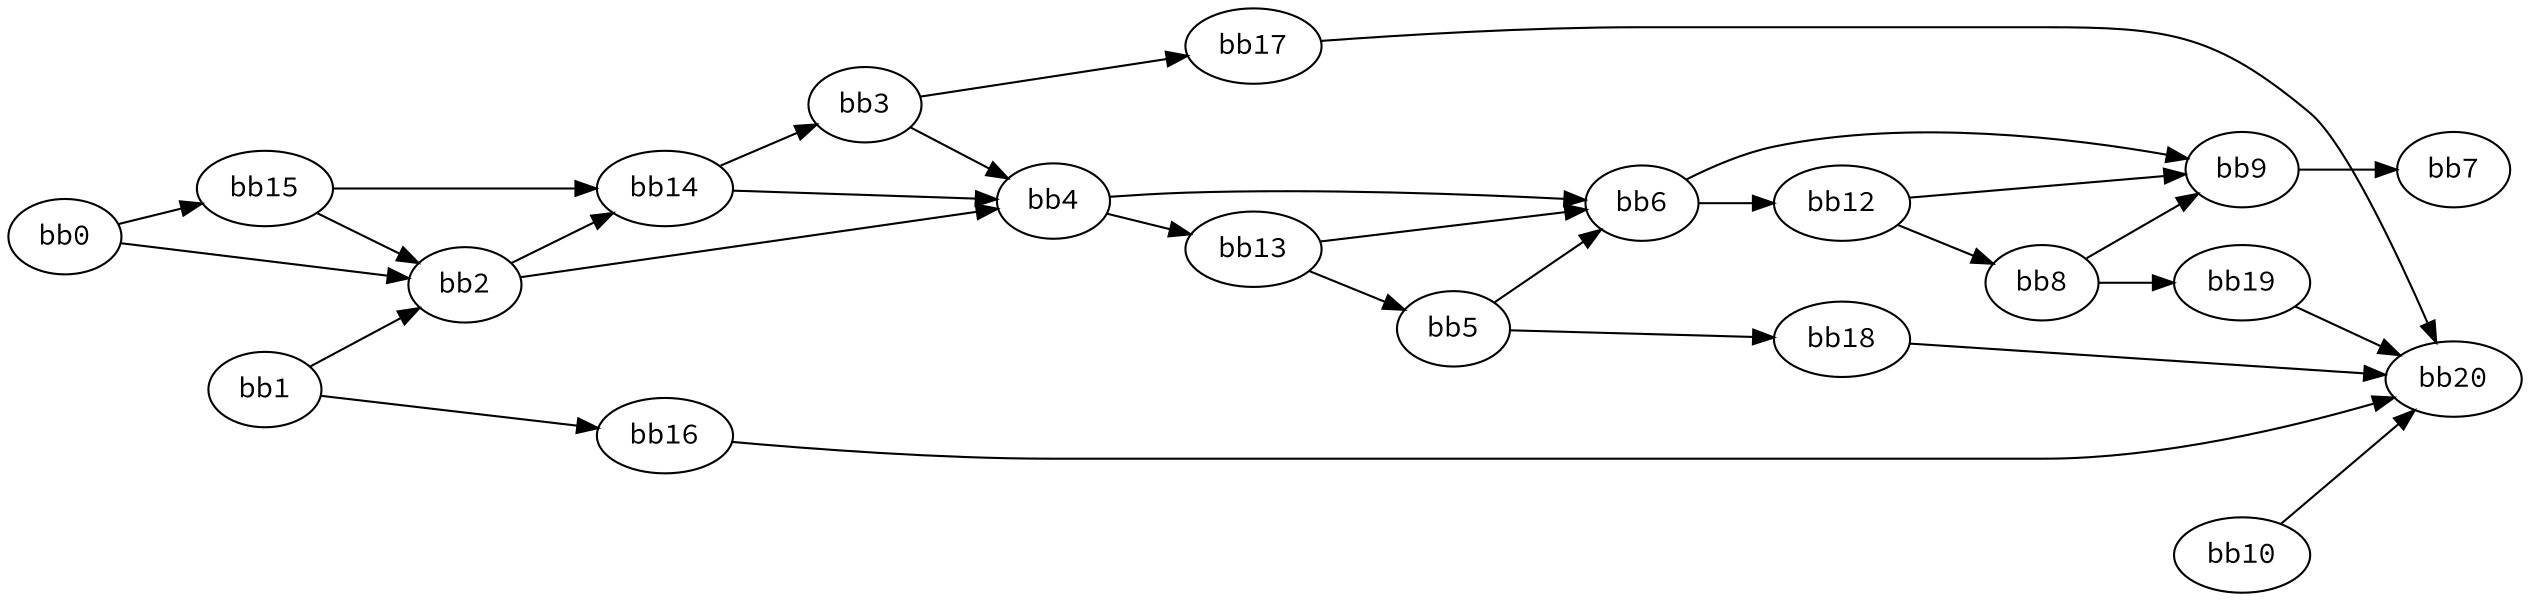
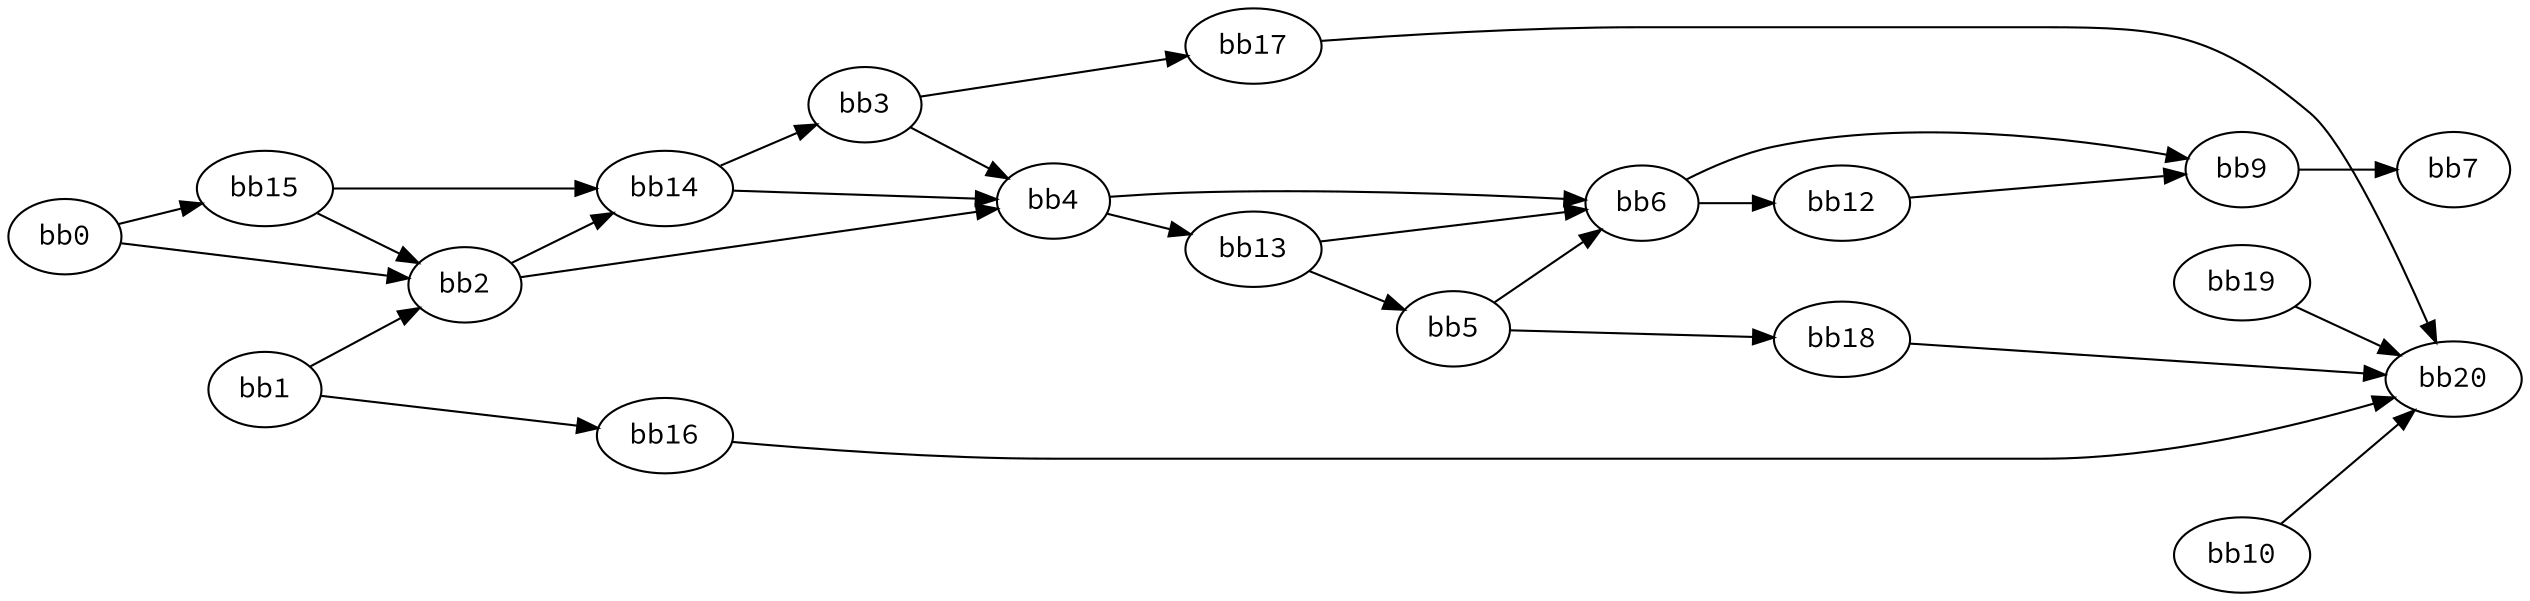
(2042, 283) -> none
